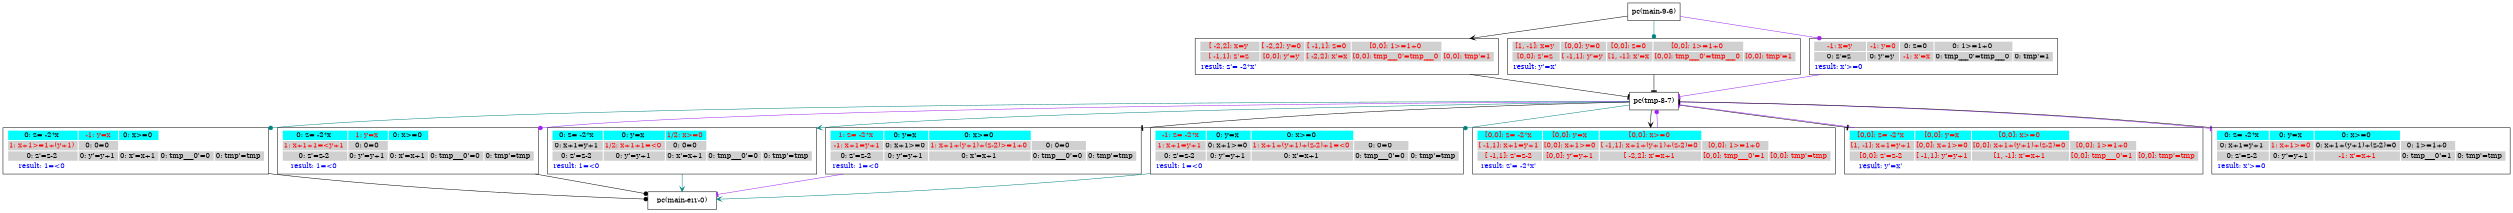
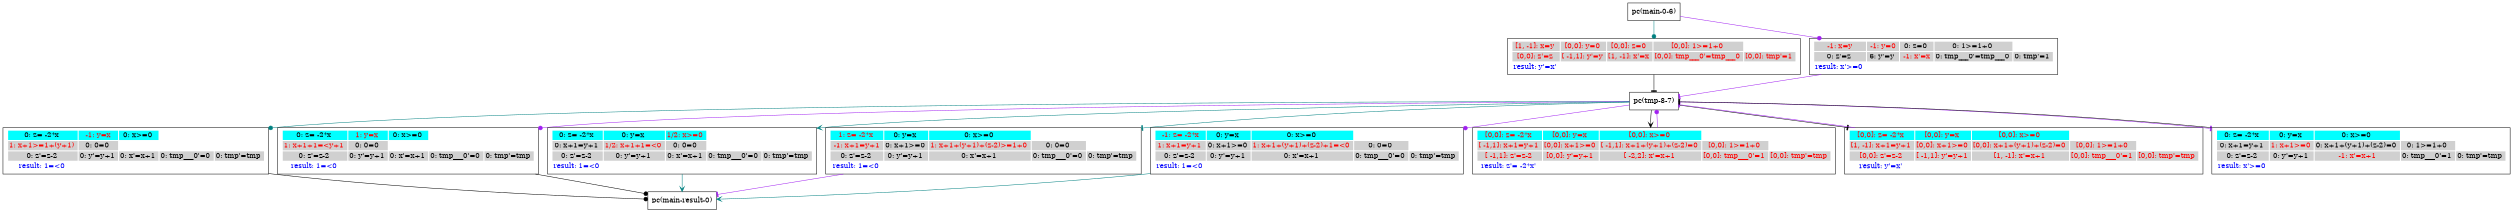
(1654, 12) -> (1654, 12)
(1347, 56) -> none
(1883, 56) -> (1883, 56)
(1386, 111) -> (1386, 111)
(1548, 116) -> (1548, 116)
(682, 201) -> (682, 201)
